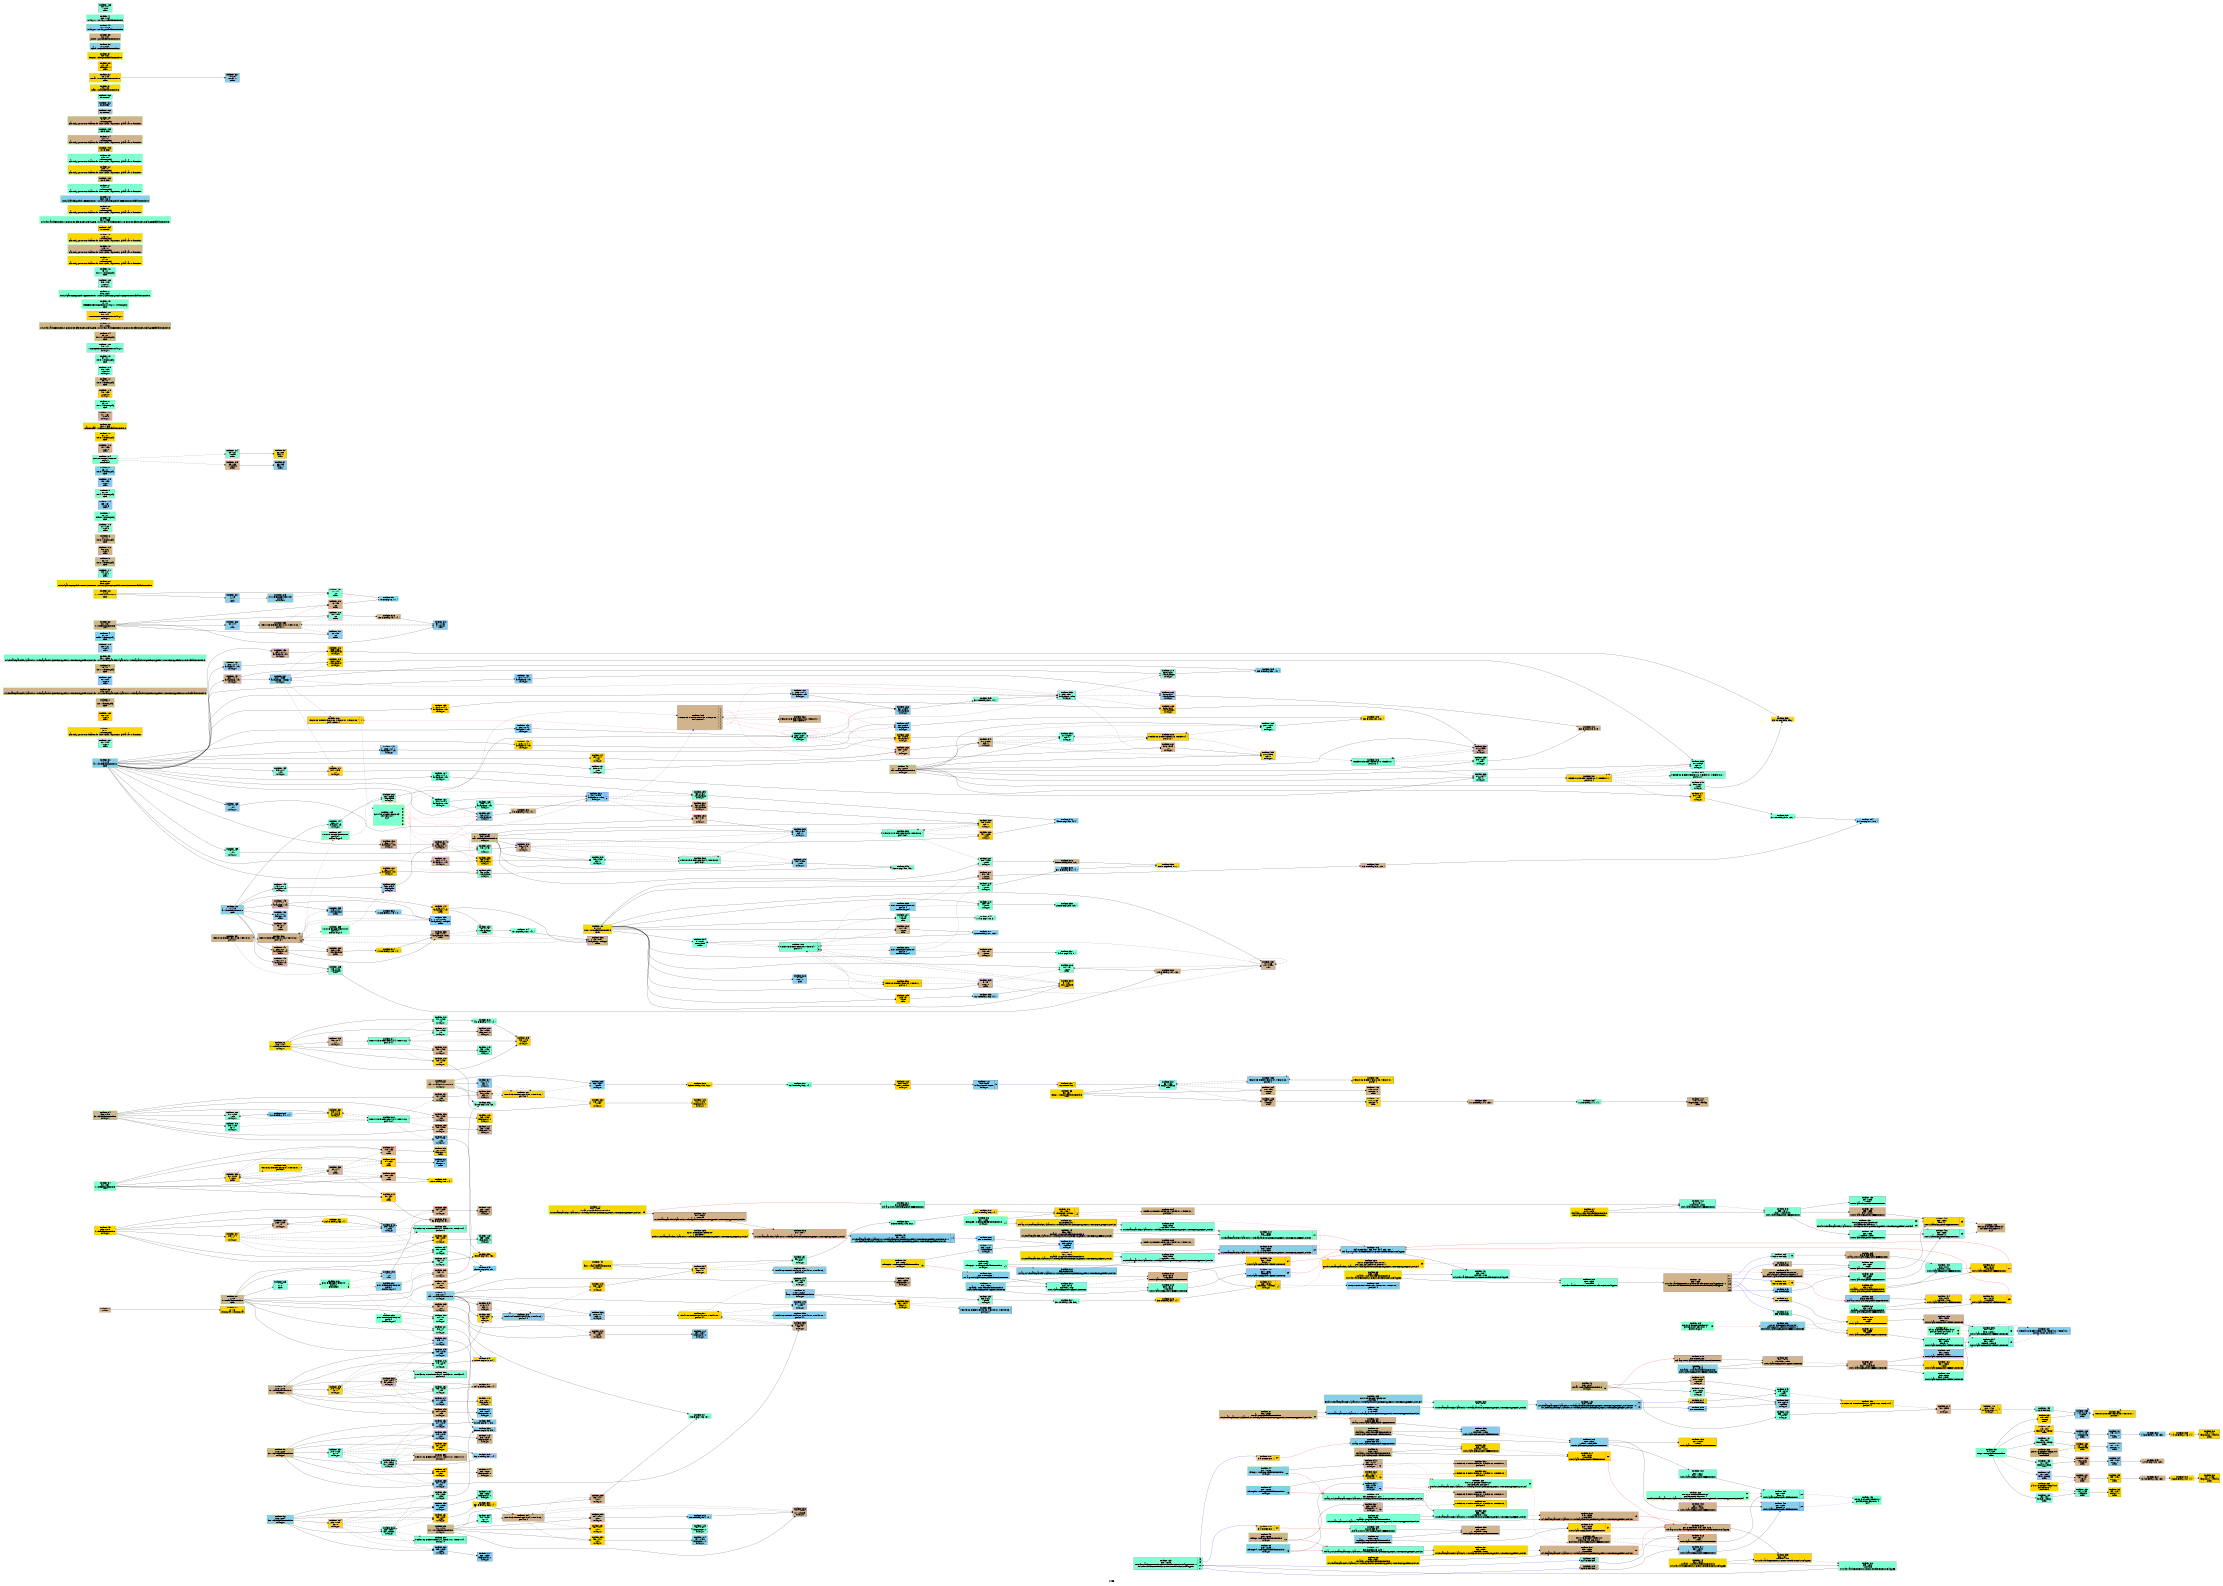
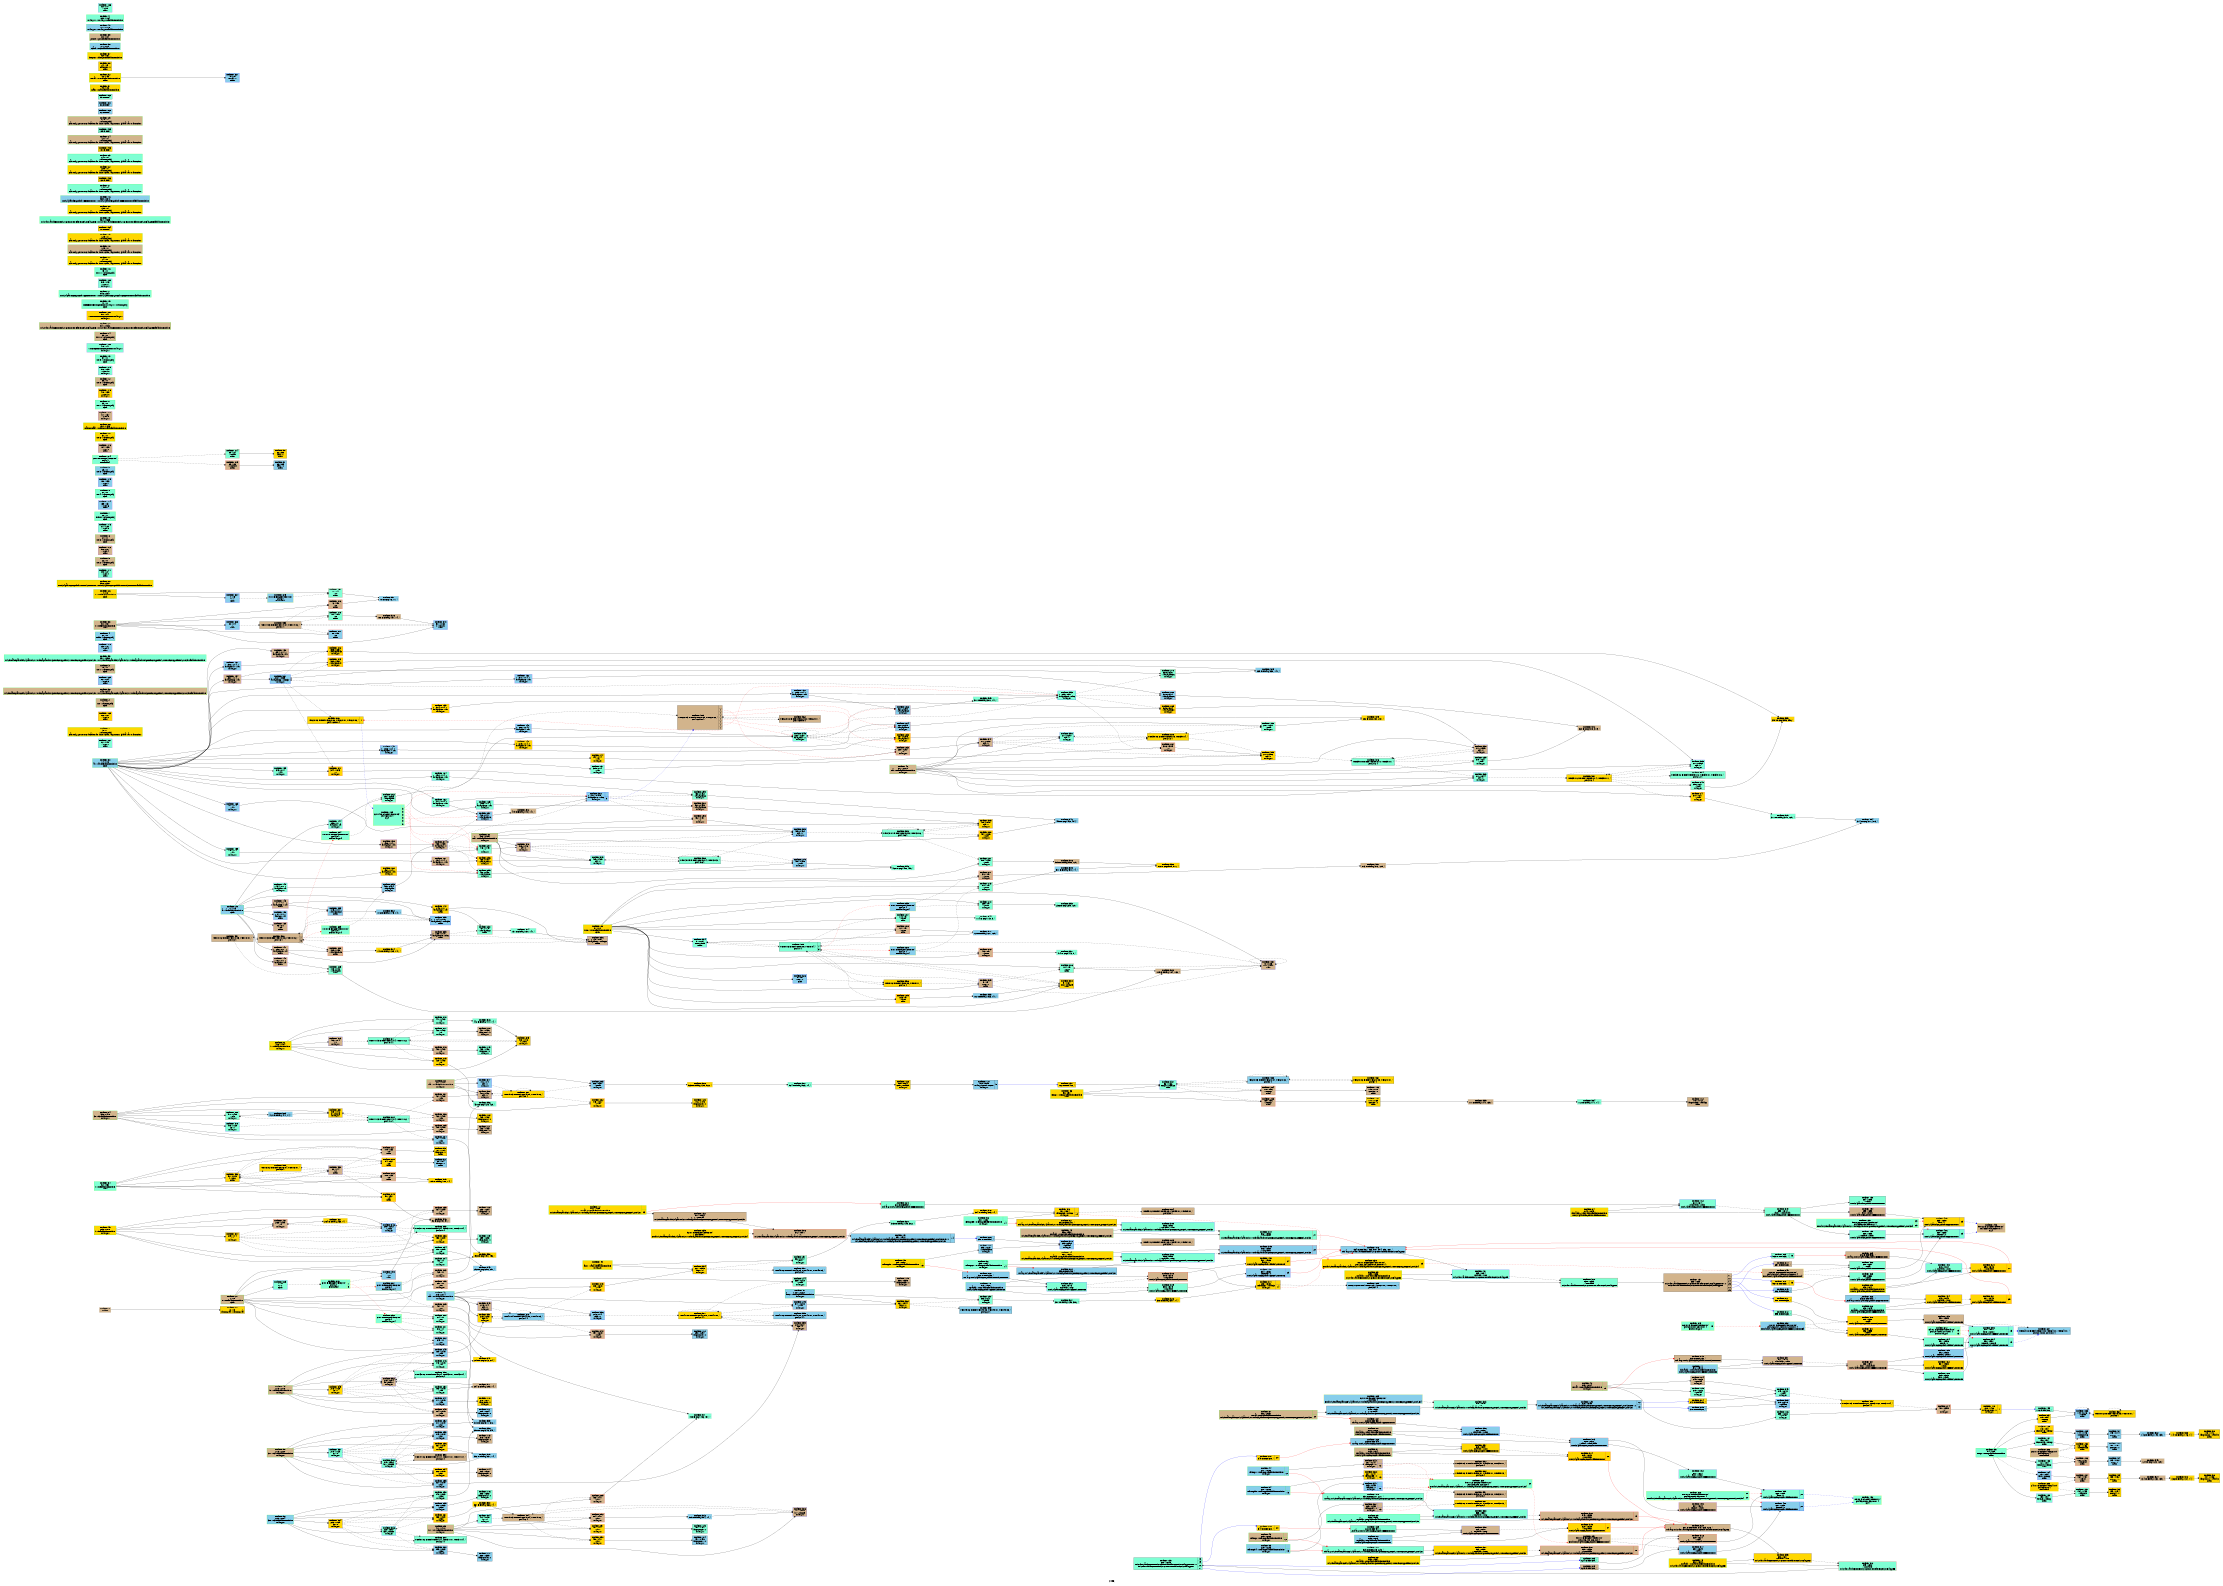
(1698, 1442) -> none
